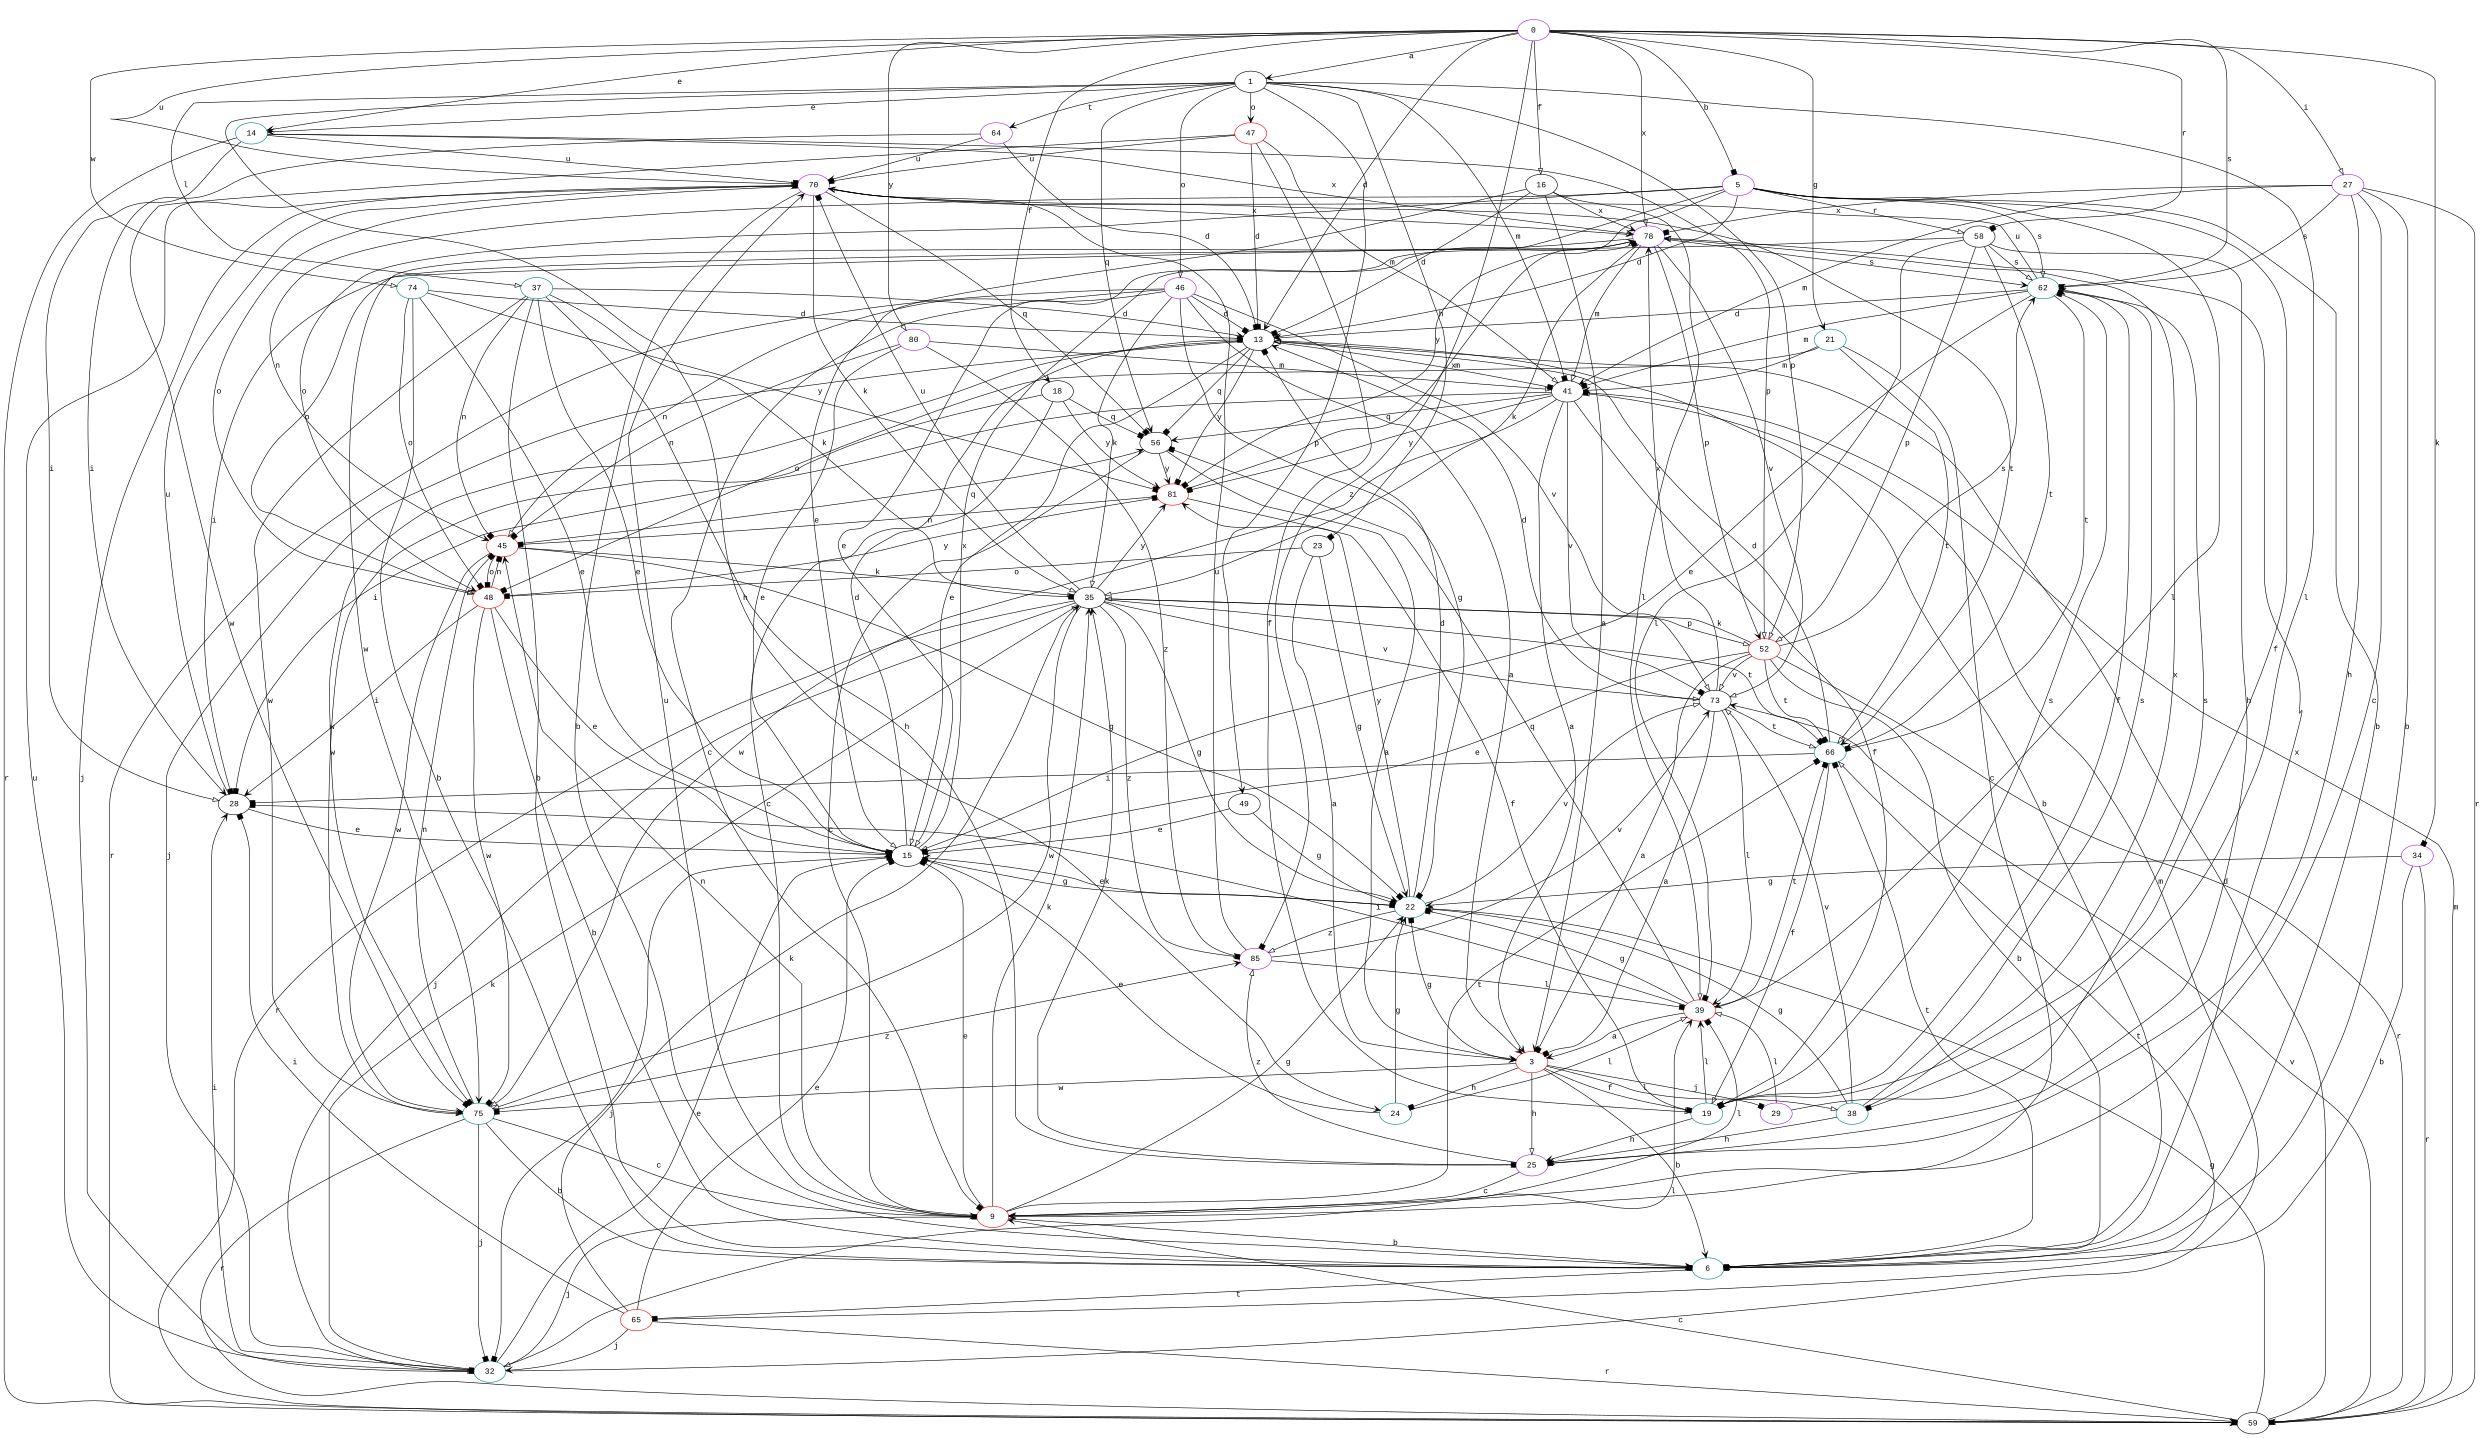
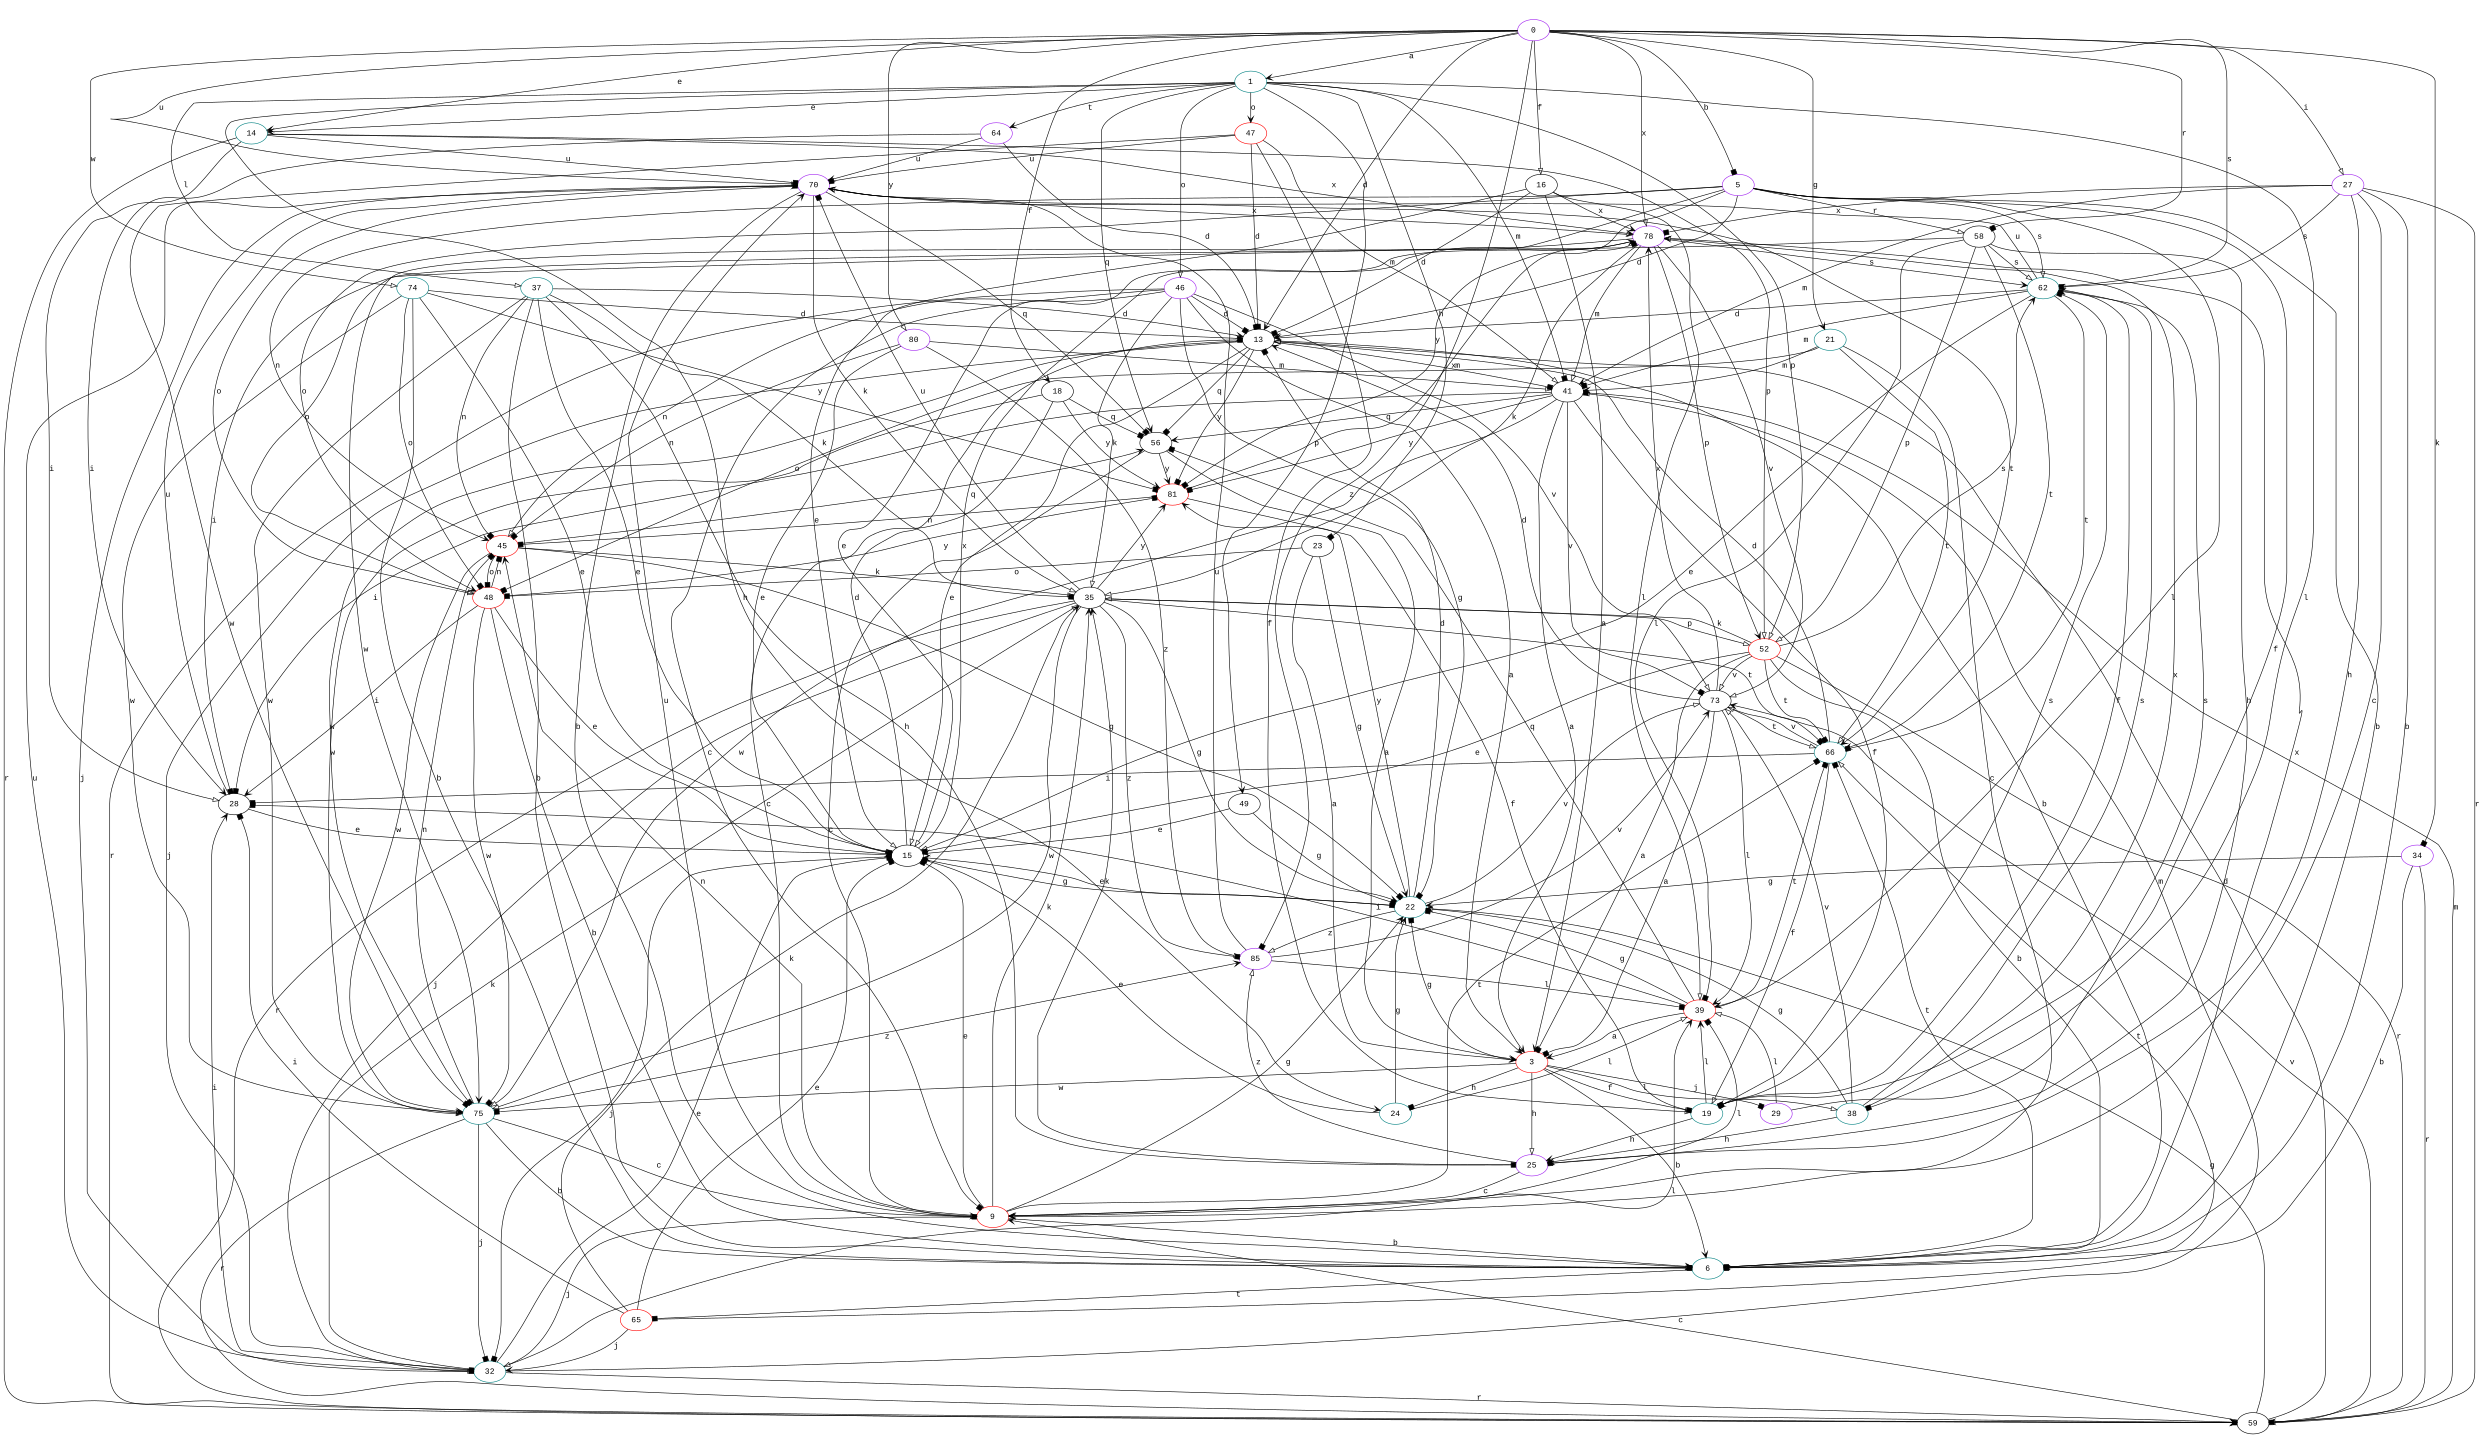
(1251, 82) -> (1251, 82)
(1397, 662) -> (1778, 723)
none -> (133, 754)
(1442, 1371) -> (1368, 1397)
